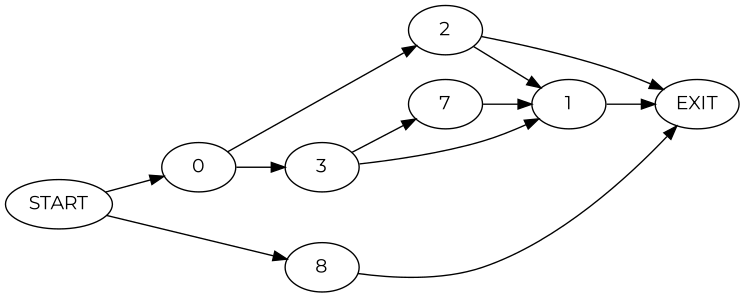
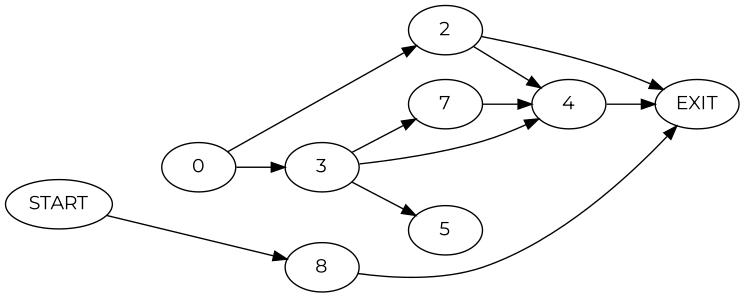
(569, 104) -> (569, 104)
(128, 186) -> none
none -> (446, 230)
